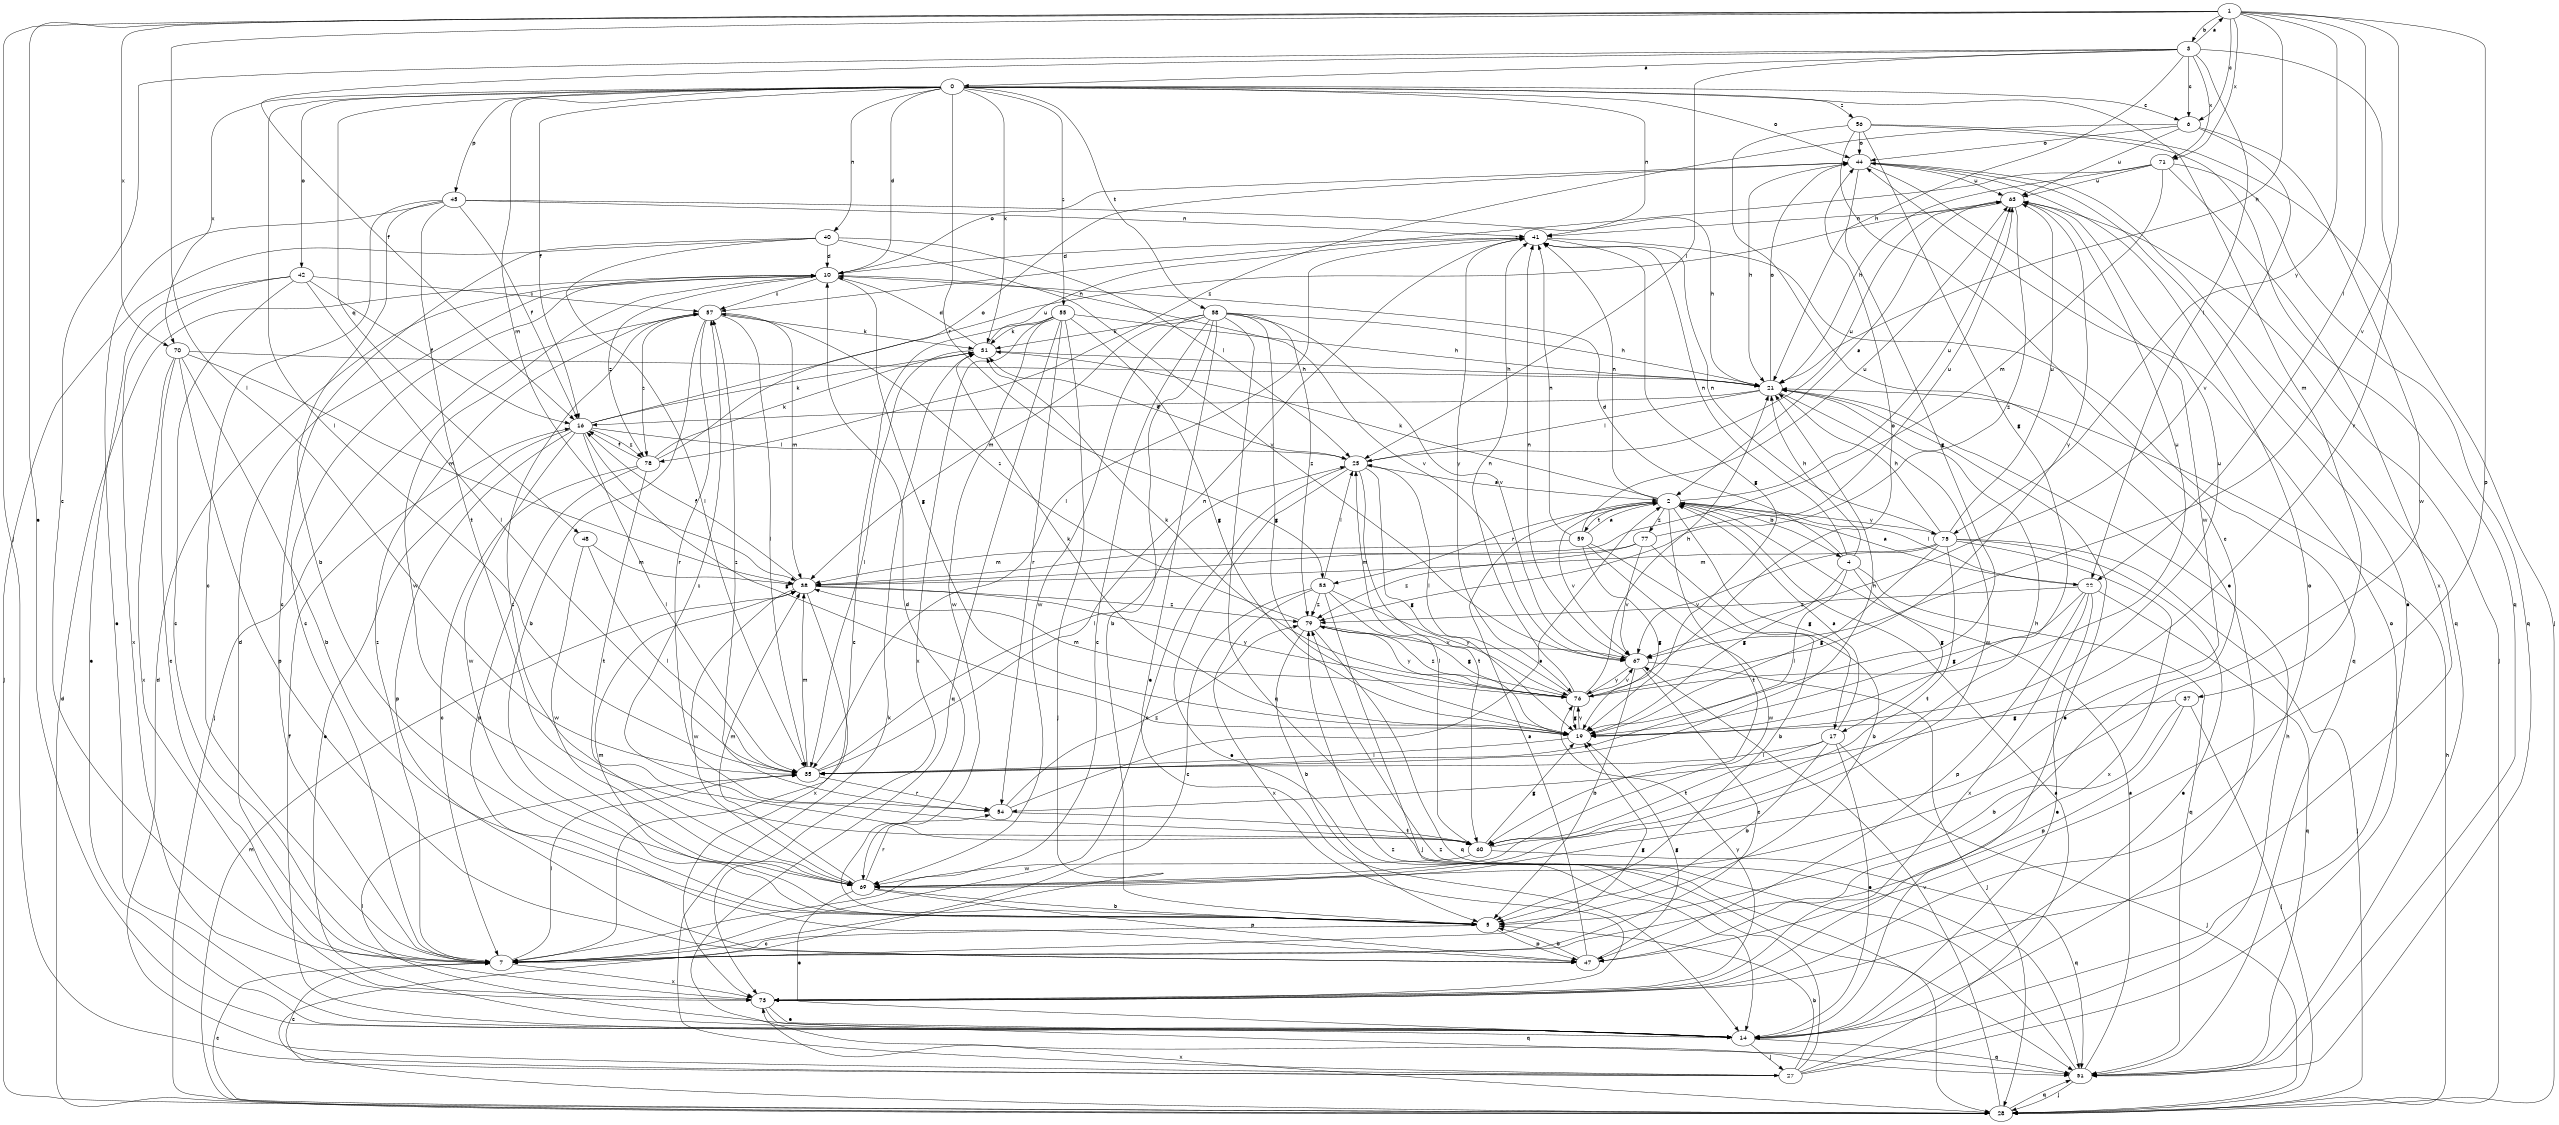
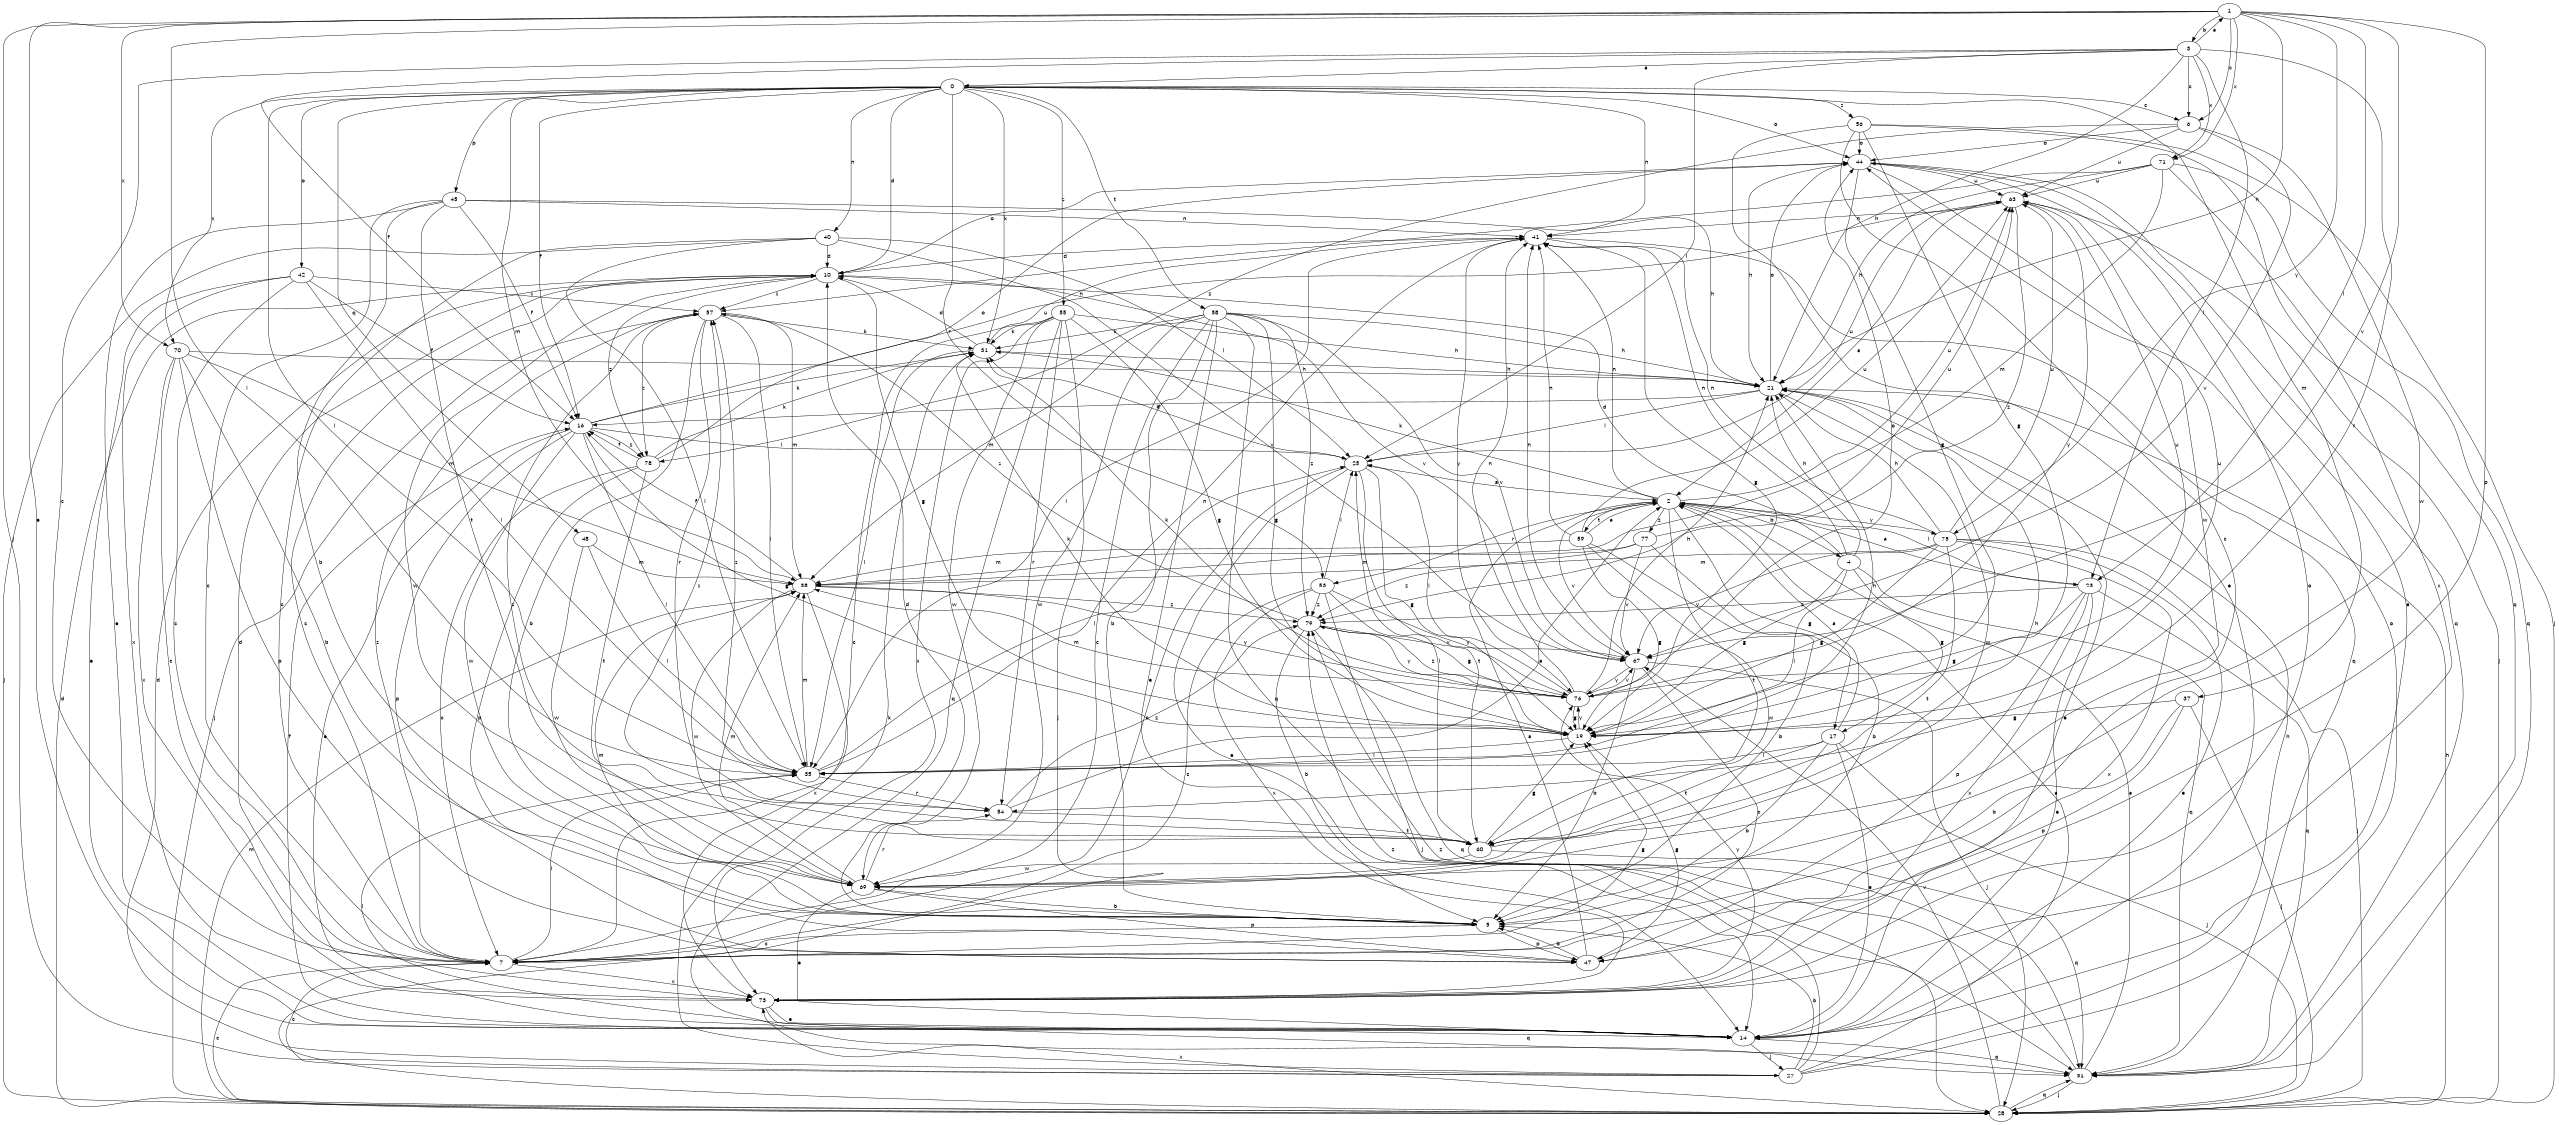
(2090, 586) -> (2090, 586)
